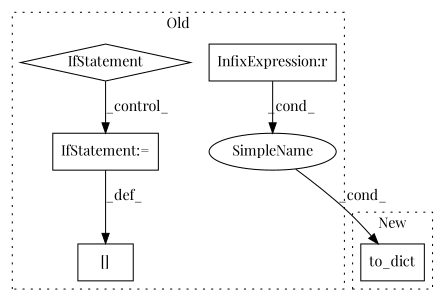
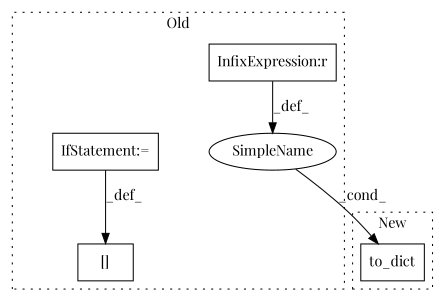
(106, 63) -> none
(292, 107) -> (292, 107)
